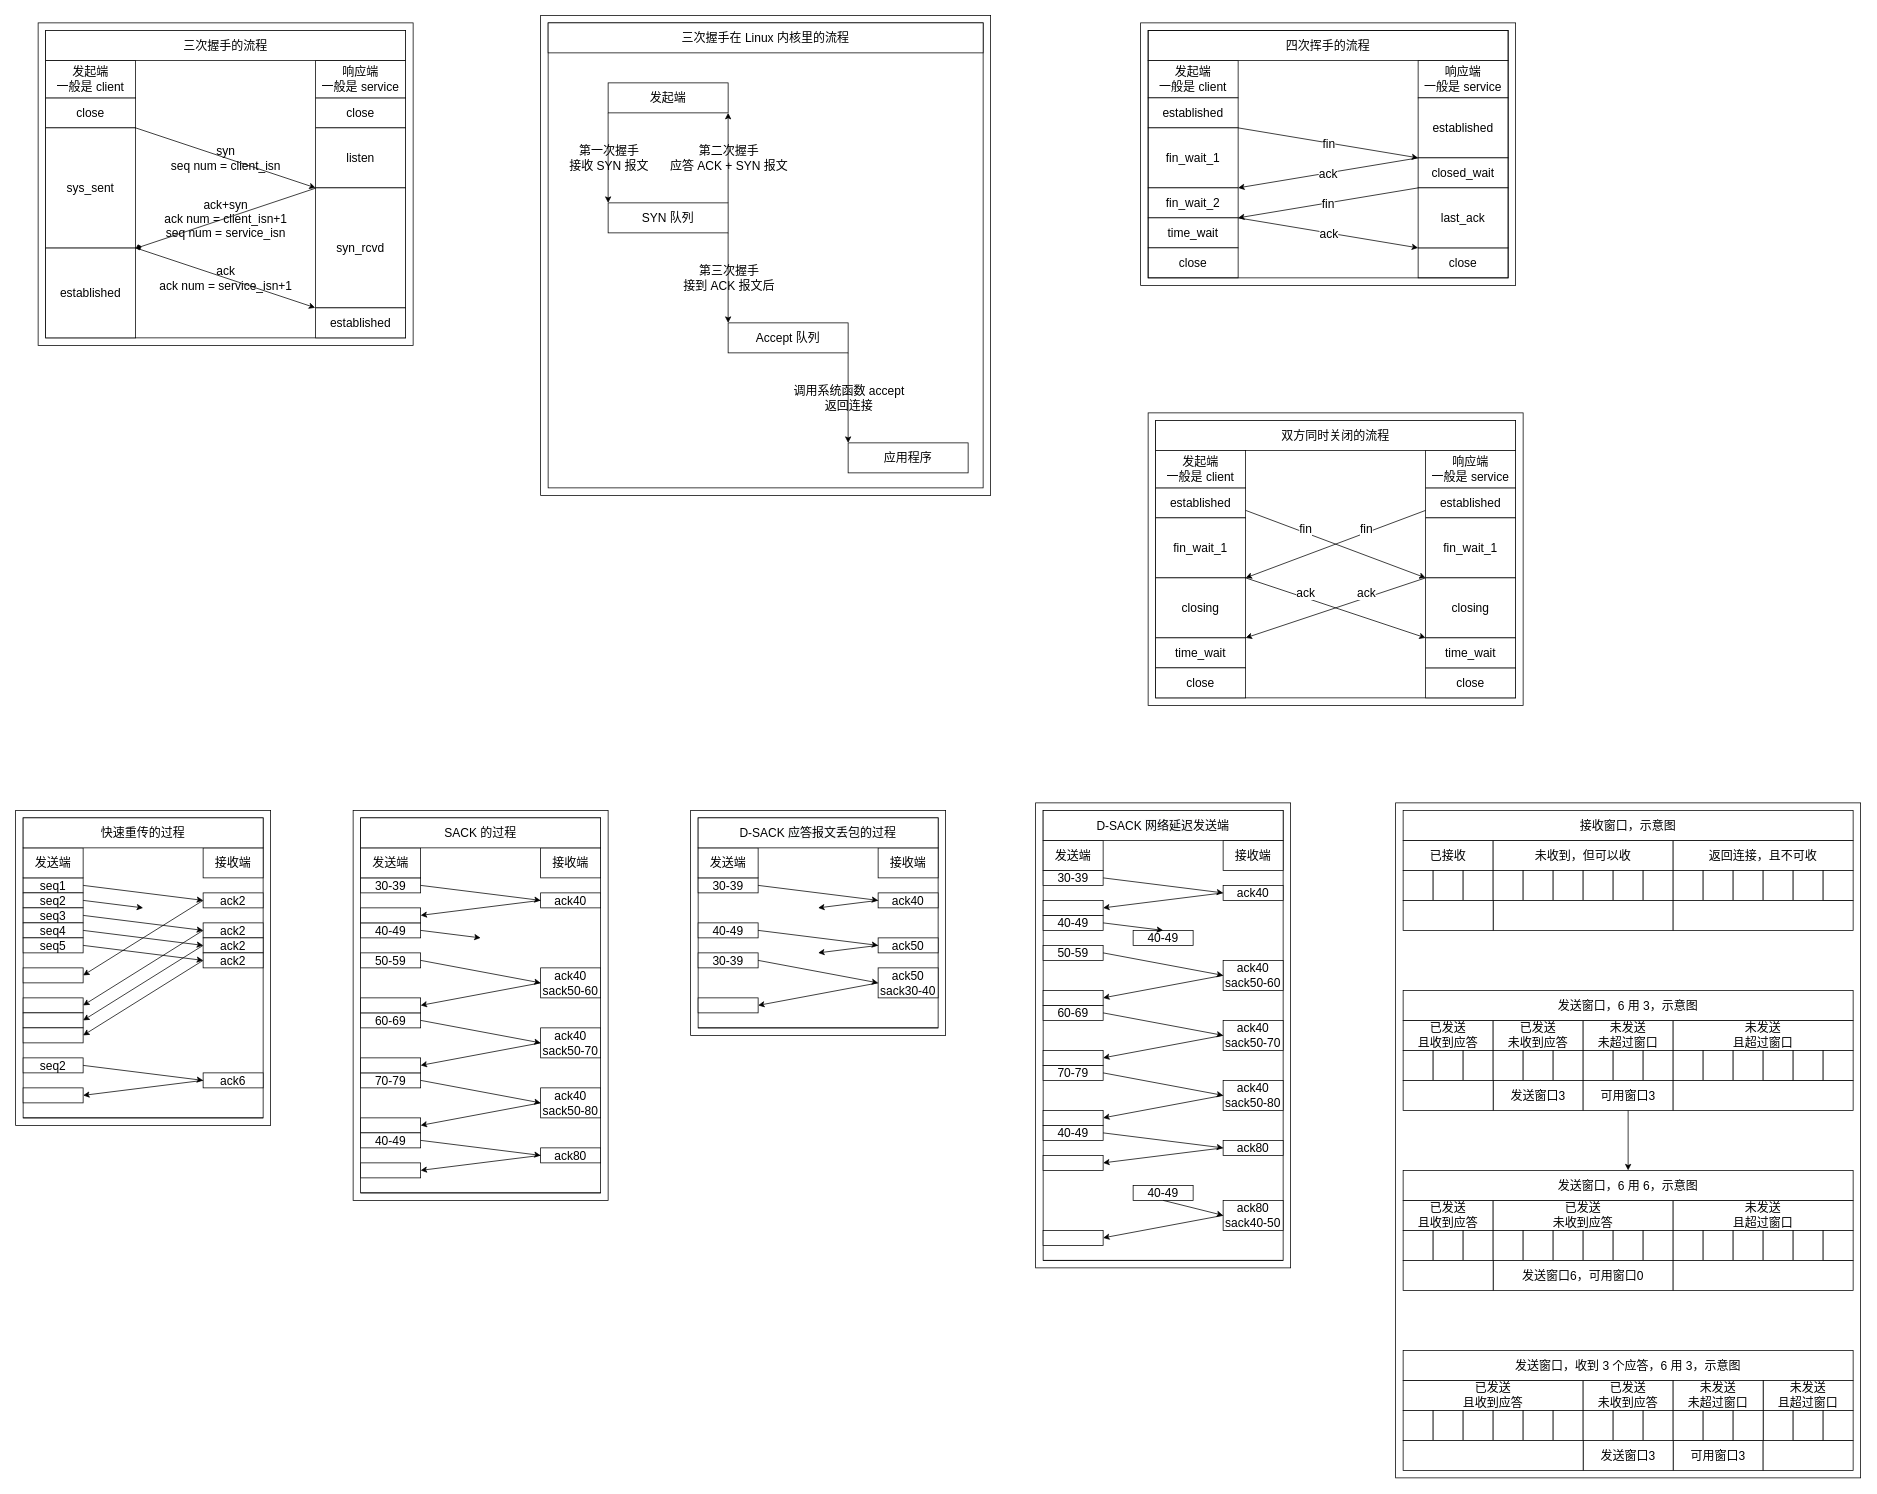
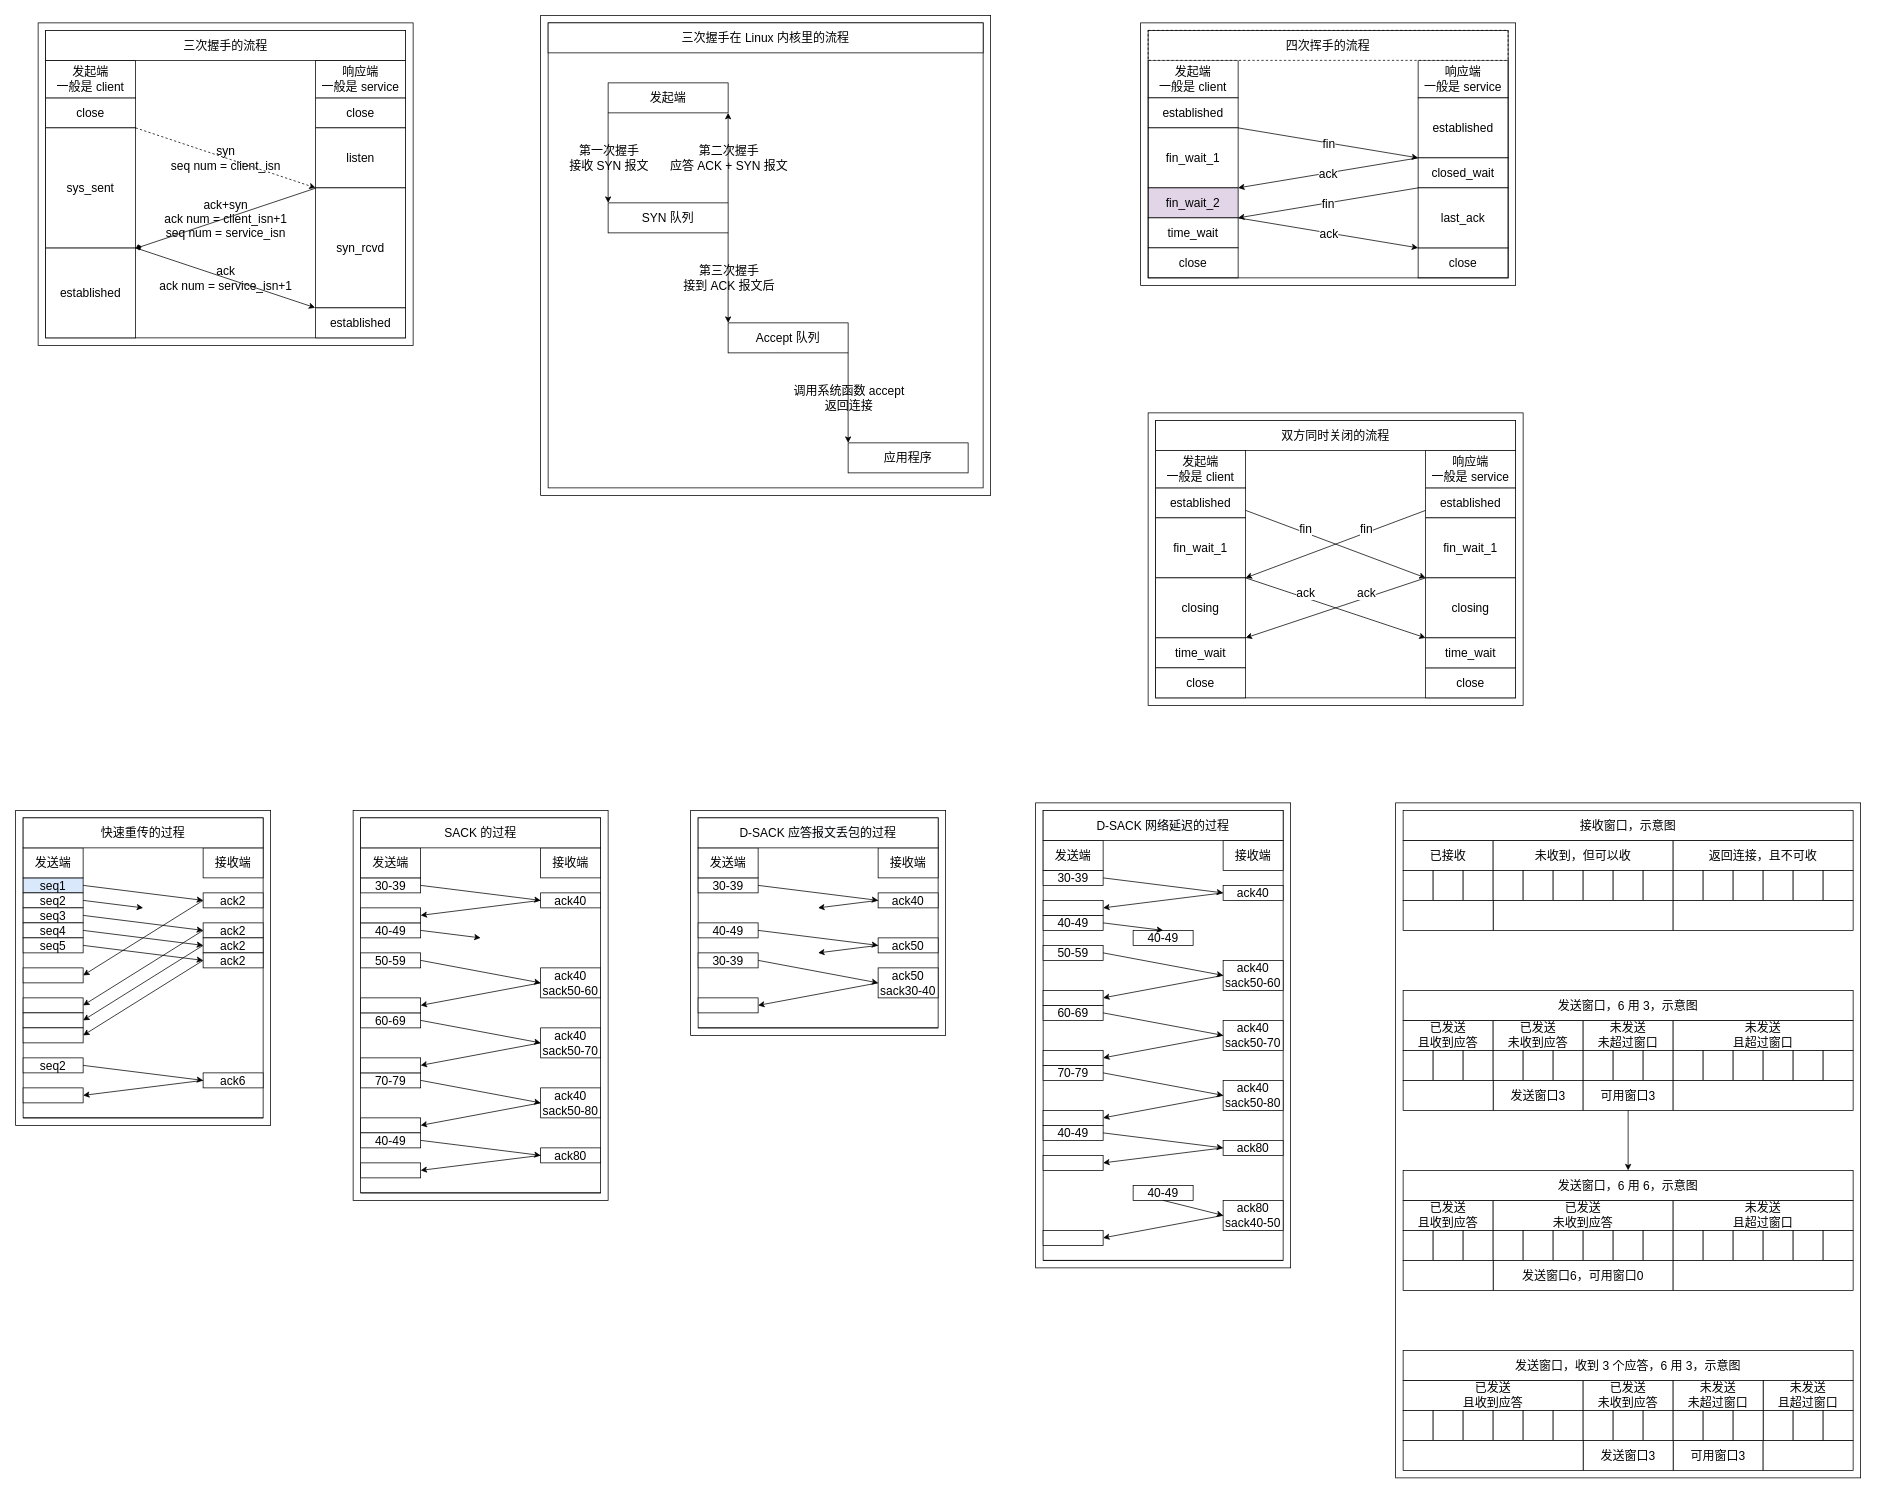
(1328, 45) -> (1328, 45)
(222, 157) -> (222, 157)
(1193, 203) -> (1193, 203)
(1163, 825) -> (1163, 825)
(53, 885) -> (53, 885)
